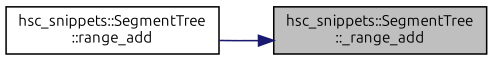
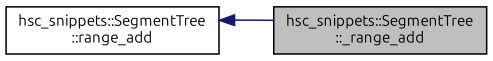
(239, 41) -> (254, 20)
